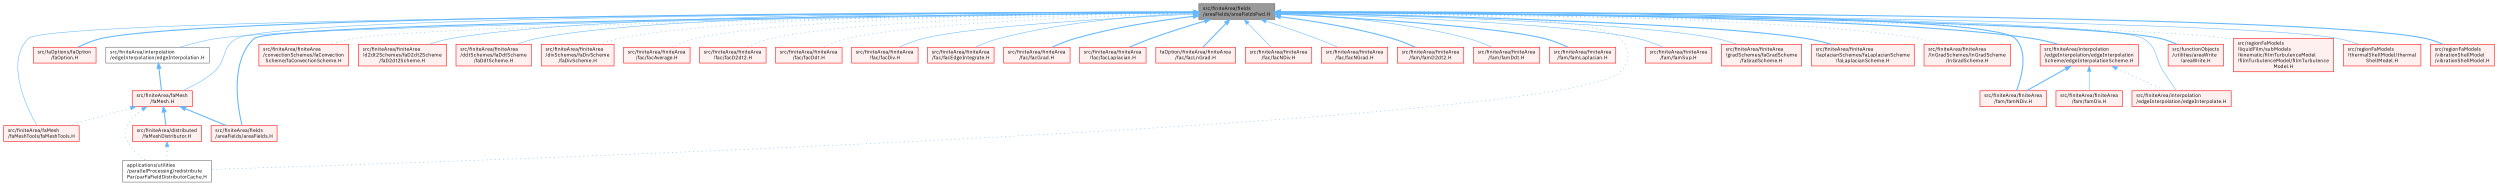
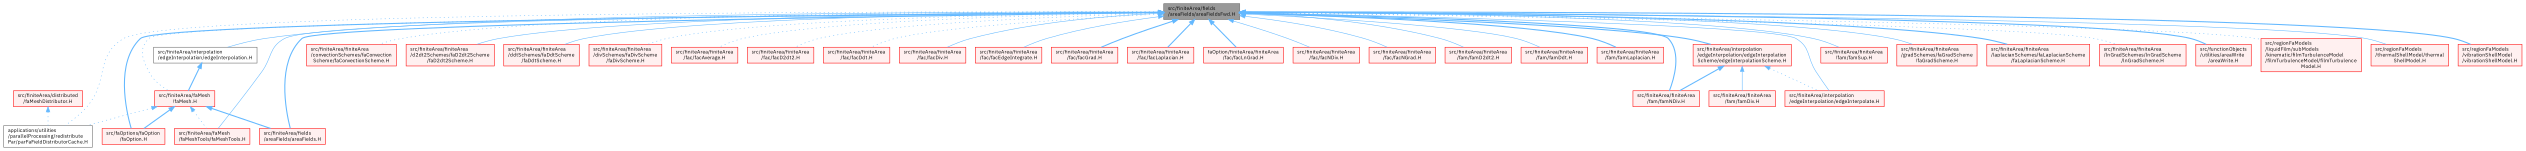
(675, 17) -> (621, 19)
(1349, 28) -> (1372, 25)
(165, 119) -> (157, 119)
